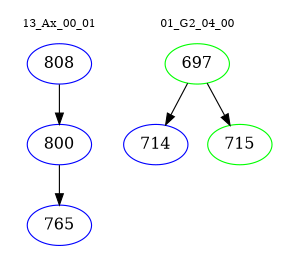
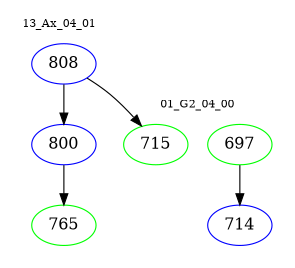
(59, 24) -> (59, 24)
(216, 99) -> (122, 105)
(59, 225) -> (64, 225)
